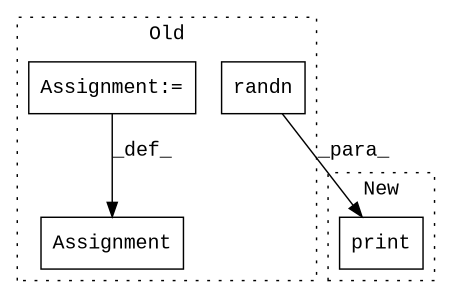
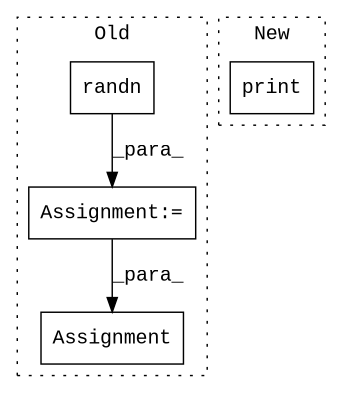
(307, 146) -> (112, 143)
(142, 150) -> (148, 276)
